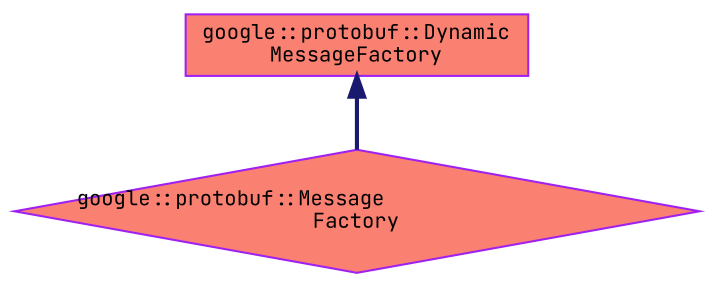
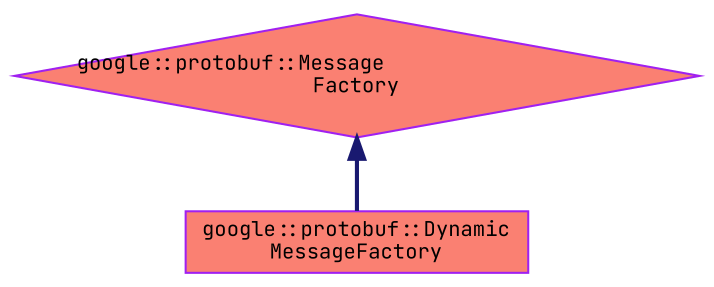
(357, 123) -> (357, 185)
